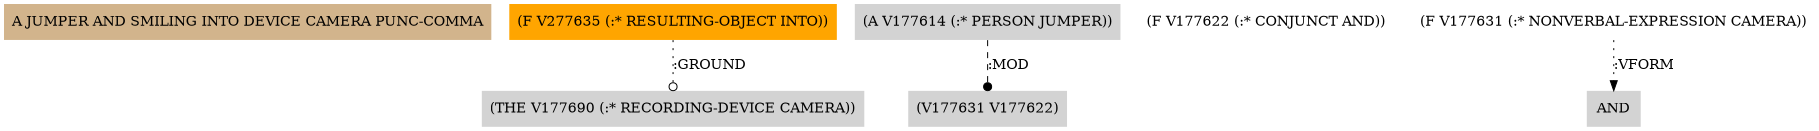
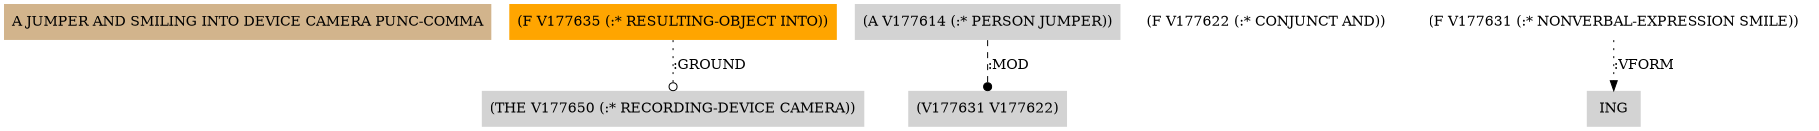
(673, 22) -> (673, 22)
(1614, 22) -> (1614, 22)
(673, 109) -> (673, 109)
(1614, 109) -> (1614, 109)
